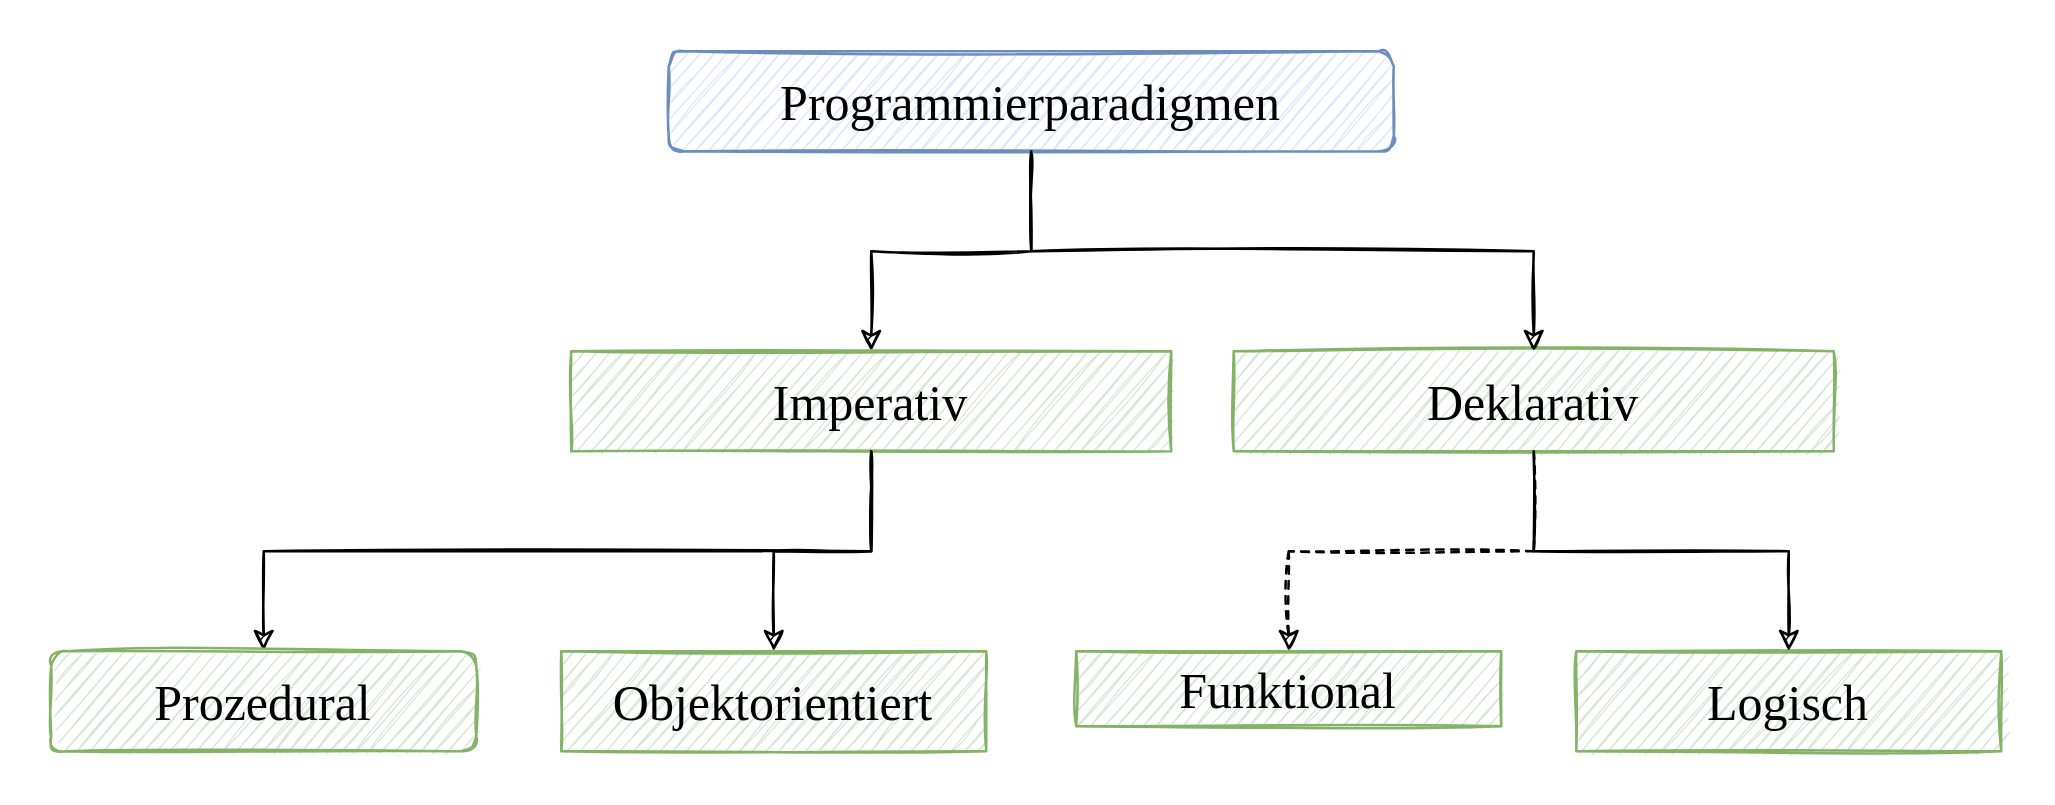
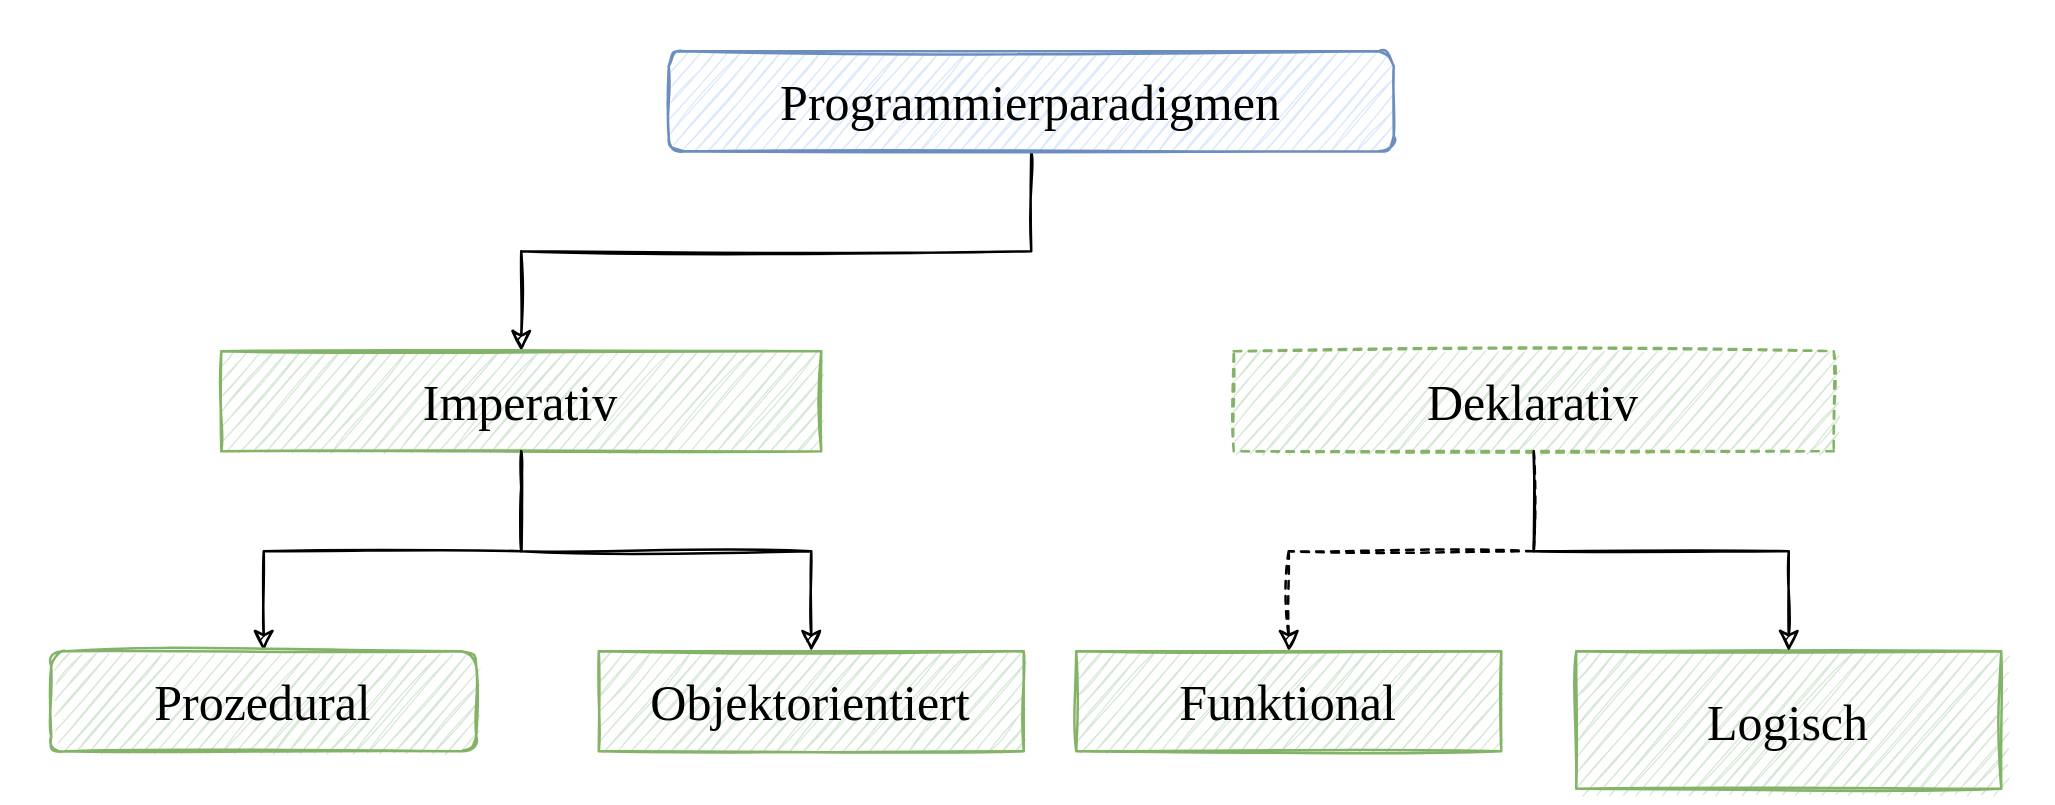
(1327, 251) -> none
(871, 401) -> (521, 401)
(1534, 401) -> (1534, 401)
(1289, 689) -> (1289, 701)
(774, 701) -> (811, 701)
(1789, 701) -> (1789, 720)
